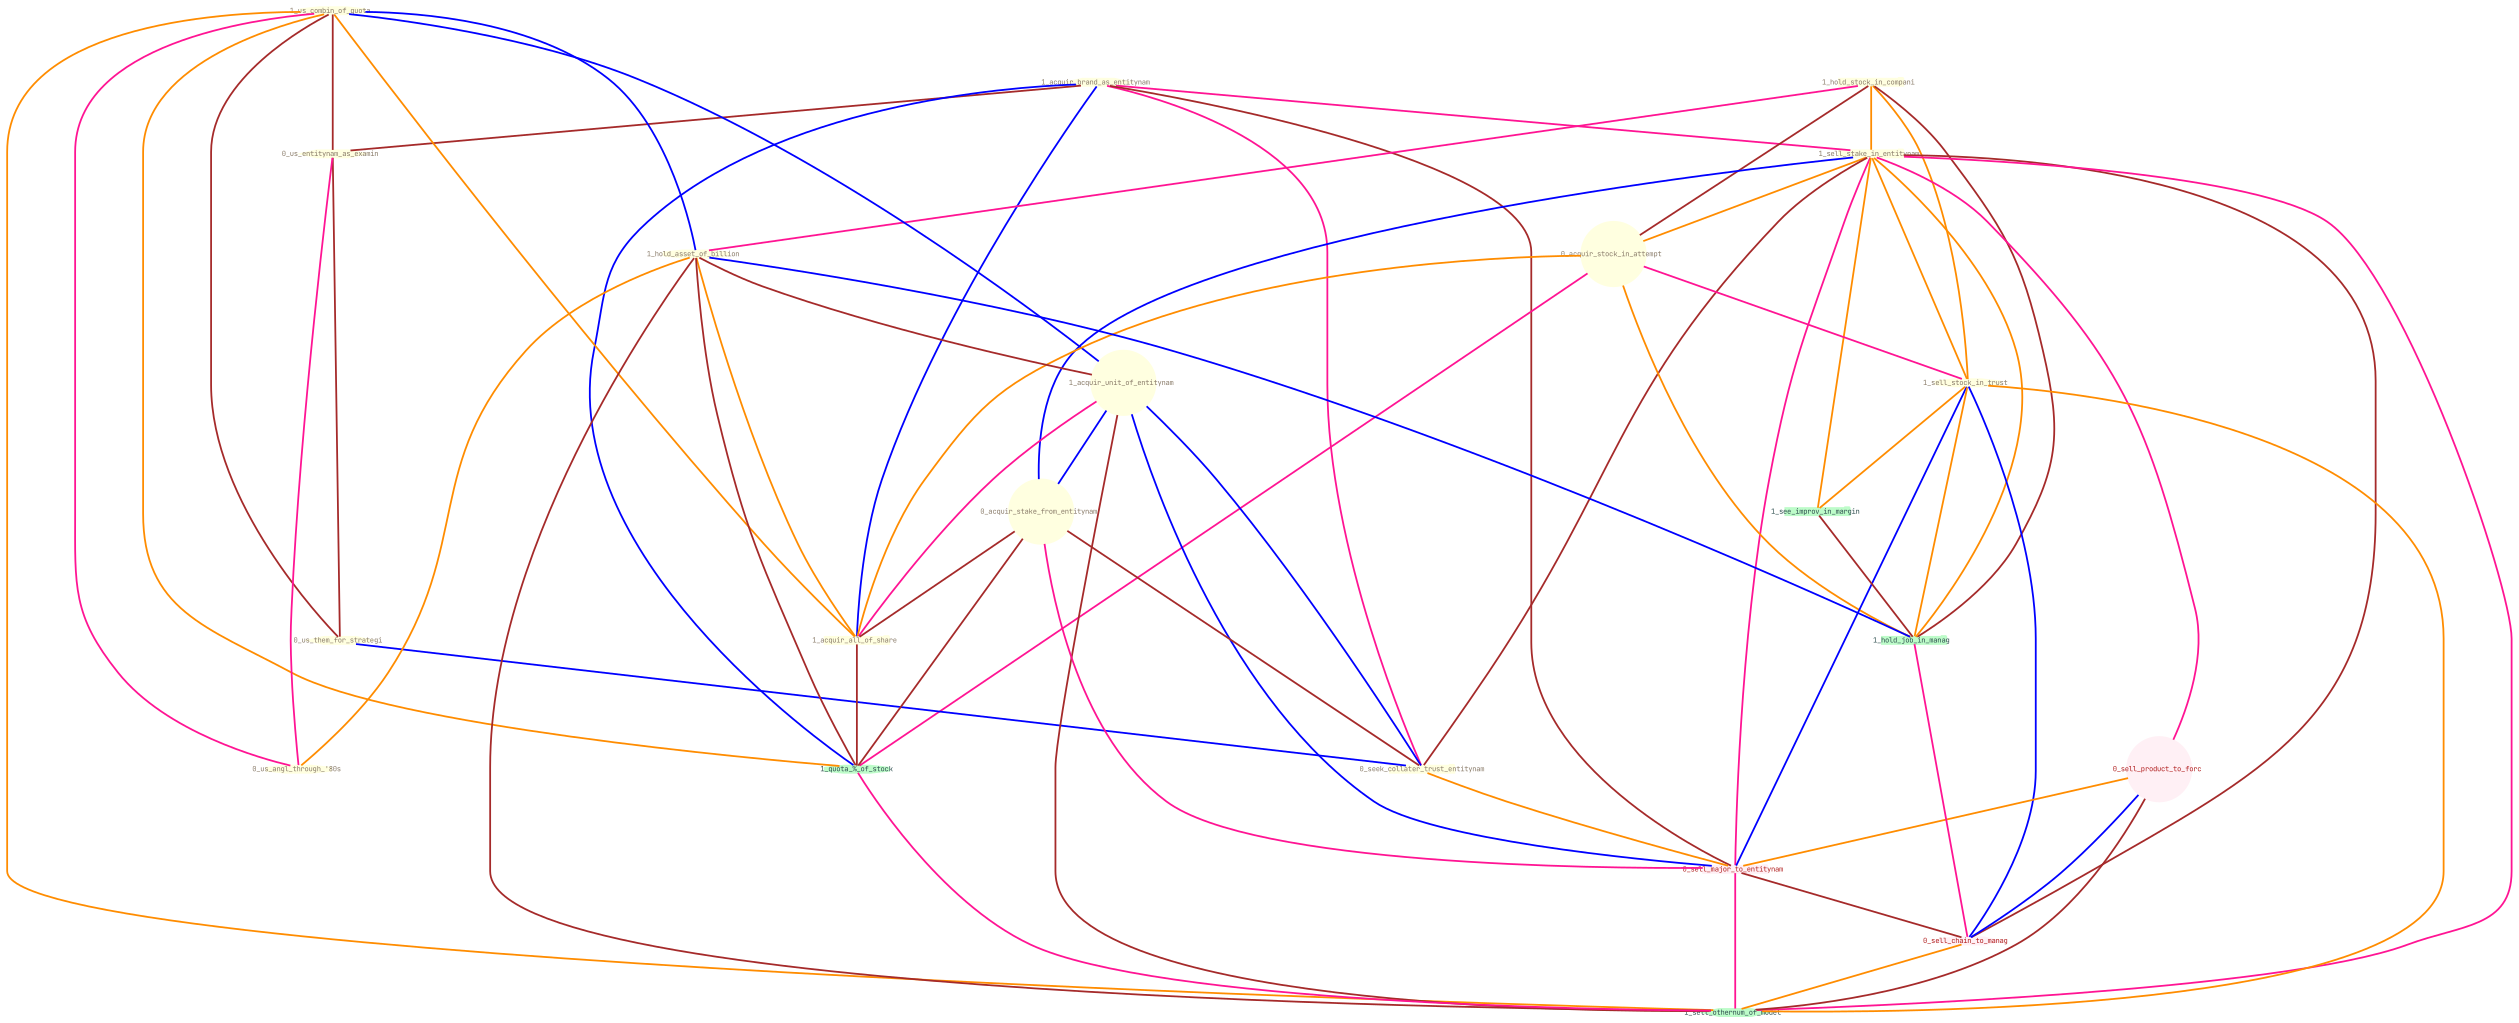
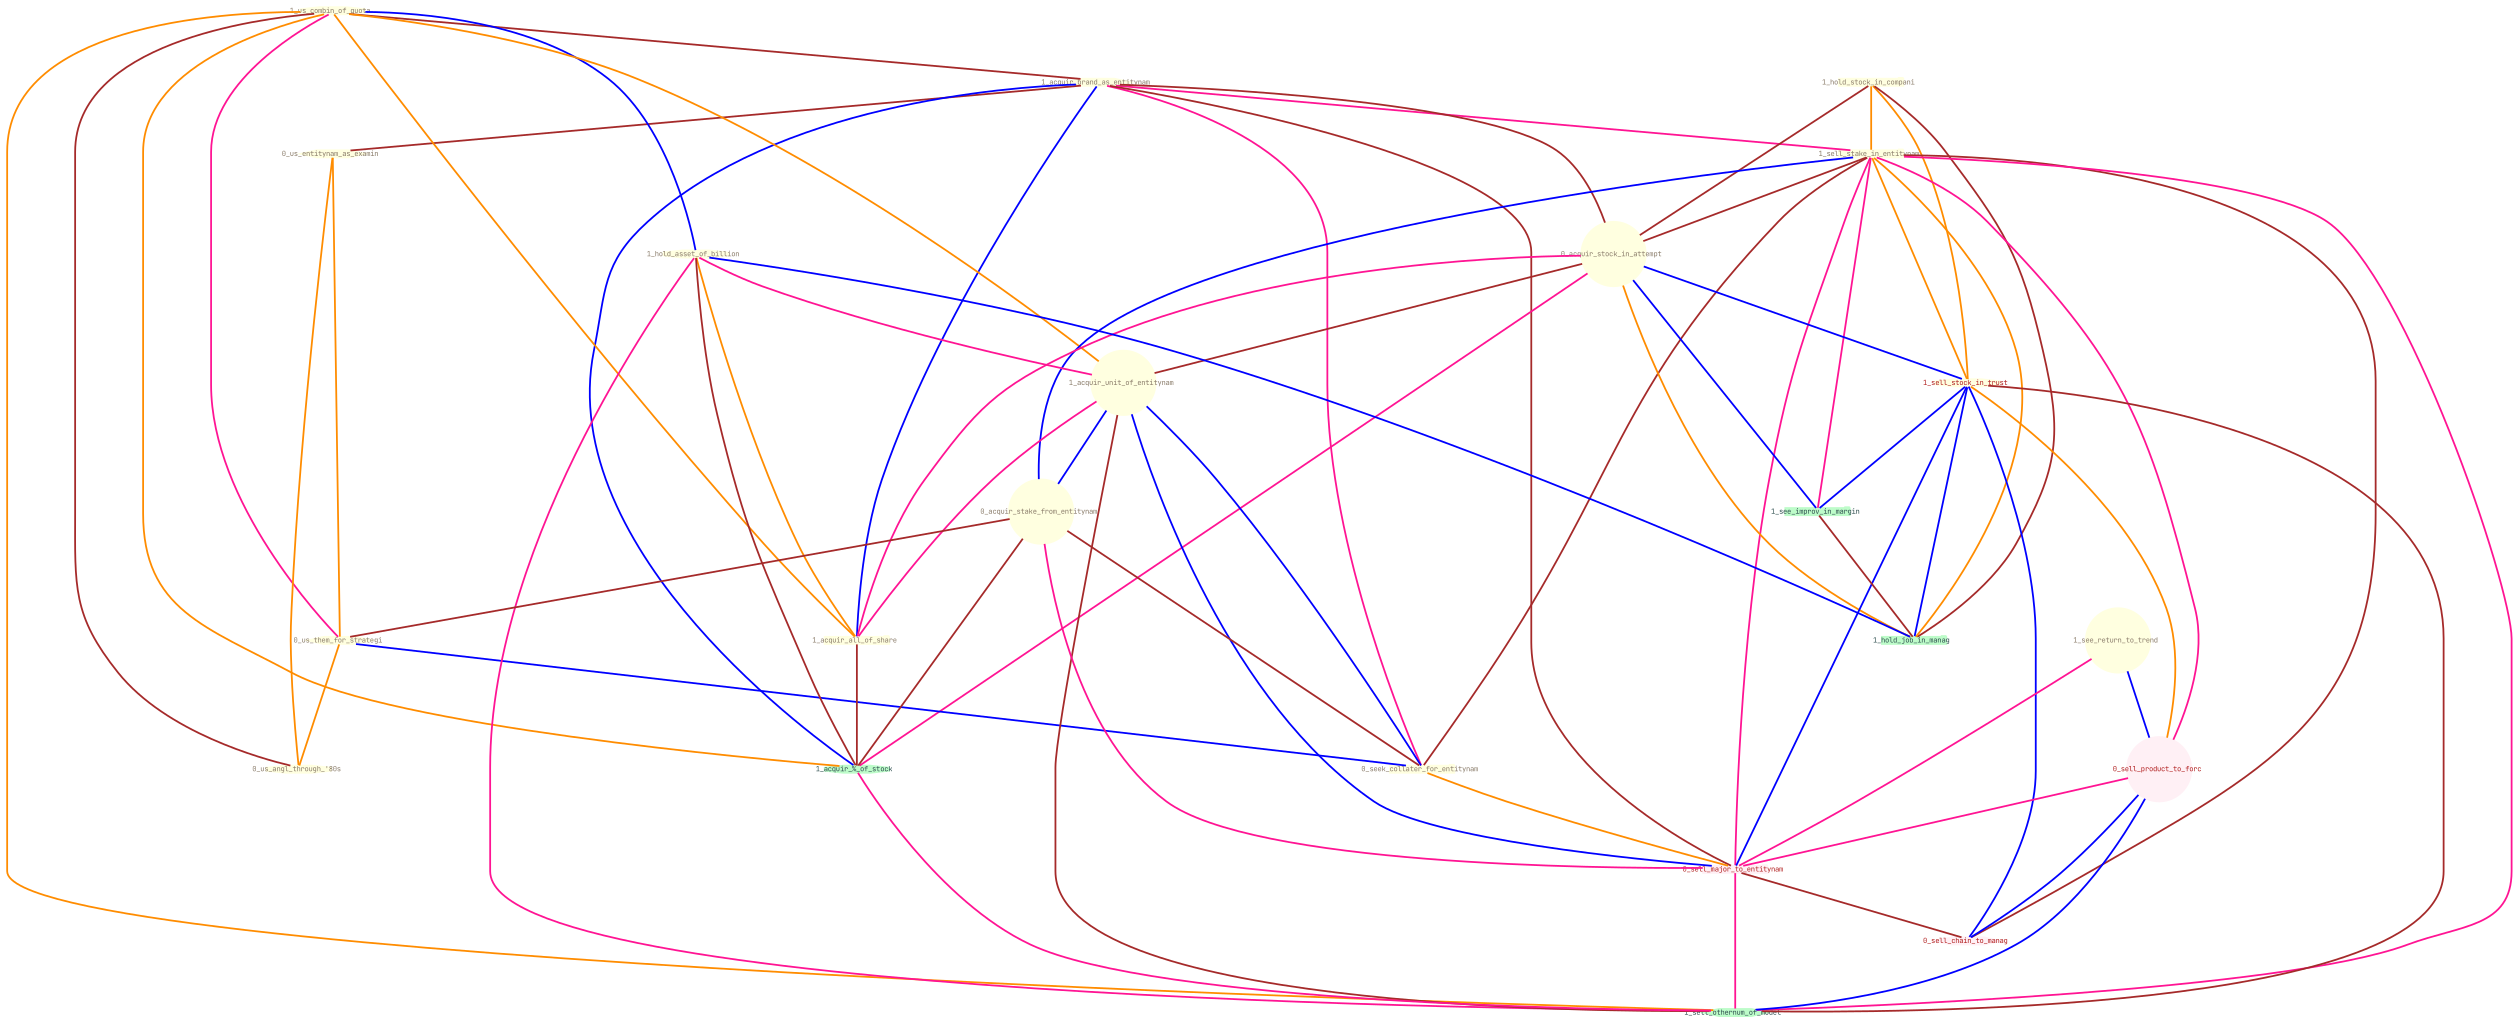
(333, 82) -> (715, 46)
(749, 132) -> (749, 132)
none -> (1516, 132)
(1312, 164) -> none
(1755, 199) -> (1755, 199)
(211, 318) -> (211, 318)
none -> (1368, 318)
(1795, 320) -> (1795, 320)
(1142, 323) -> (1142, 323)
(1846, 324) -> (1846, 324)
(892, 327) -> (892, 327)
(75, 367) -> (75, 367)
(1968, 383) -> (1968, 383)
none -> (1725, 394)
(336, 397) -> (336, 397)
(1892, 447) -> (1892, 447)
(301, 461) -> (301, 461)
(457, 477) -> (319, 705)
(1941, 512) -> (1941, 512)
none -> (2126, 534)
(937, 584) -> (680, 578)
none -> (2118, 640)
(857, 769) -> (857, 769)
(1422, 769) -> (1422, 769)
(1941, 790) -> none
(1936, 822) -> (1936, 822)
(2444, 834) -> (2444, 834)
(713, 955) -> (713, 955)
(1983, 961) -> (1983, 961)
(1852, 977) -> none
